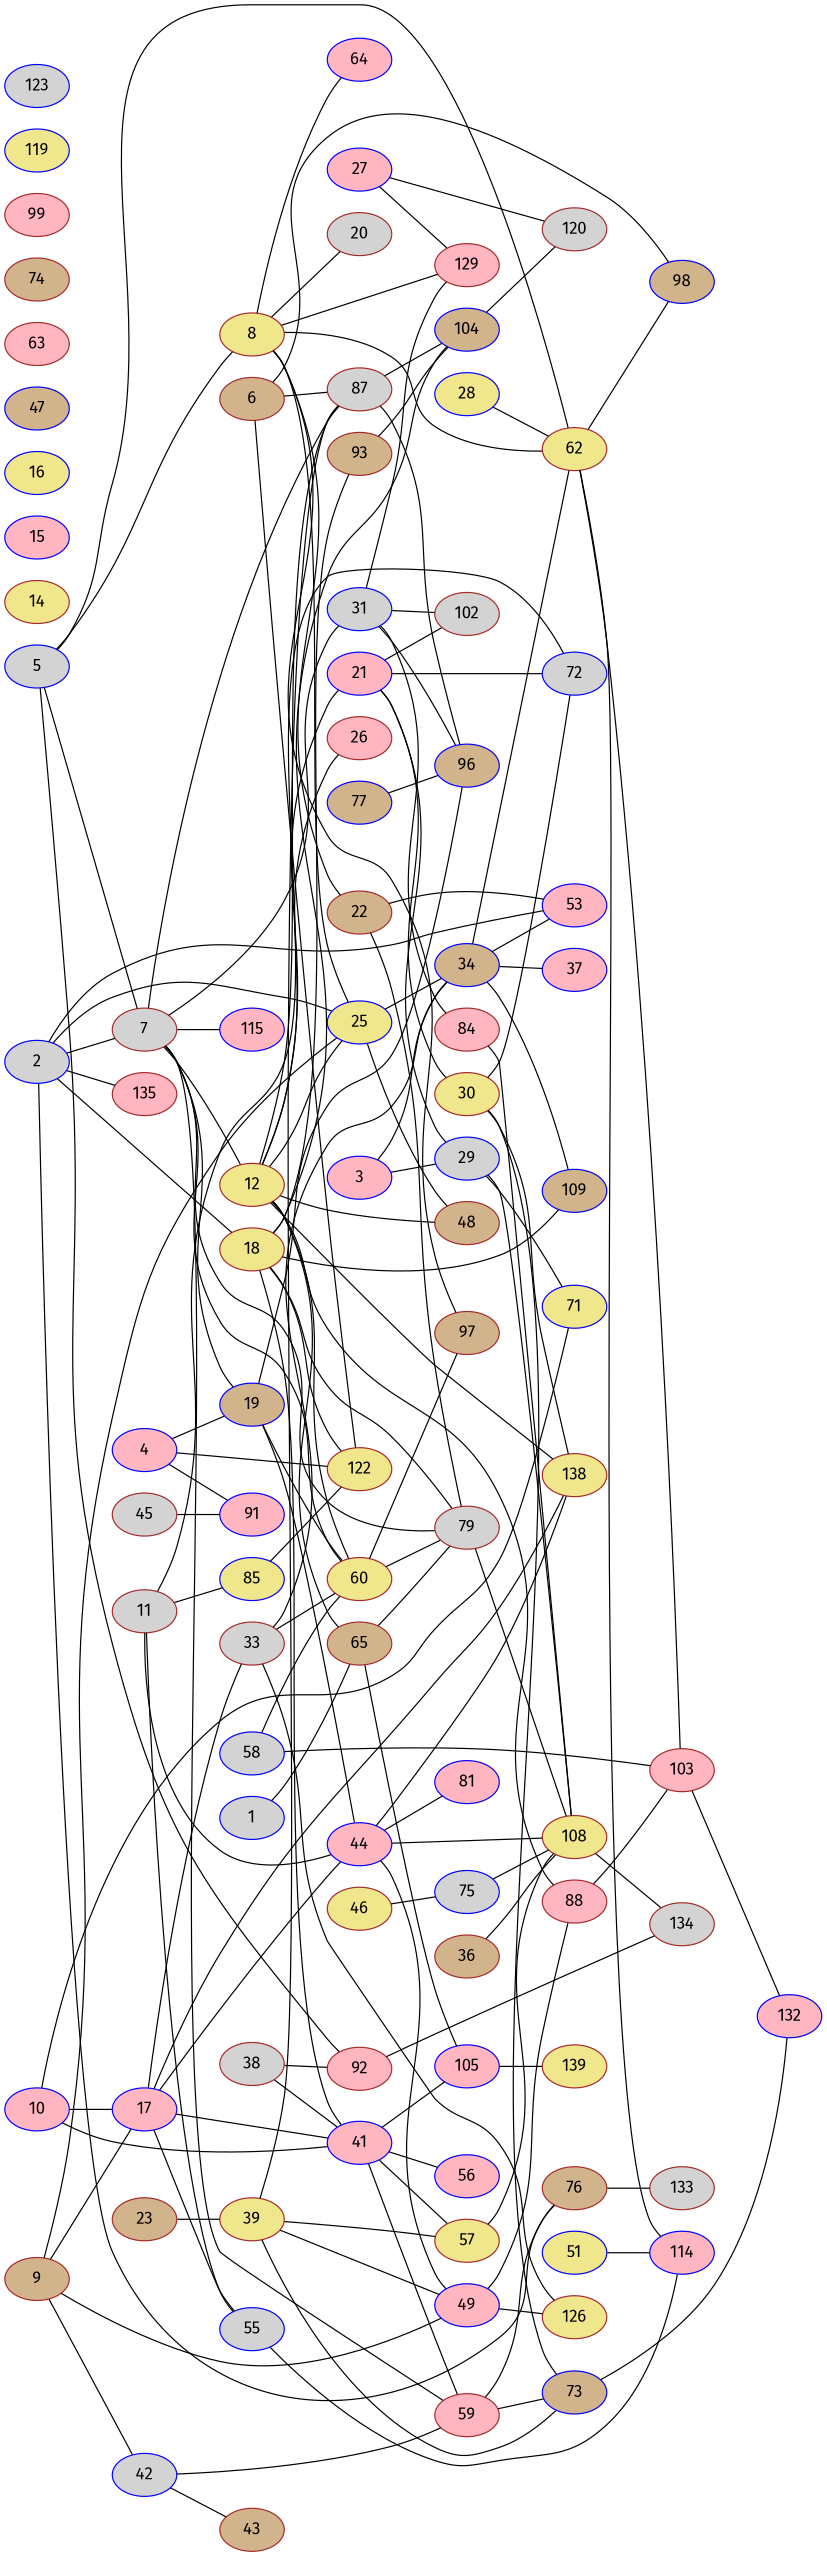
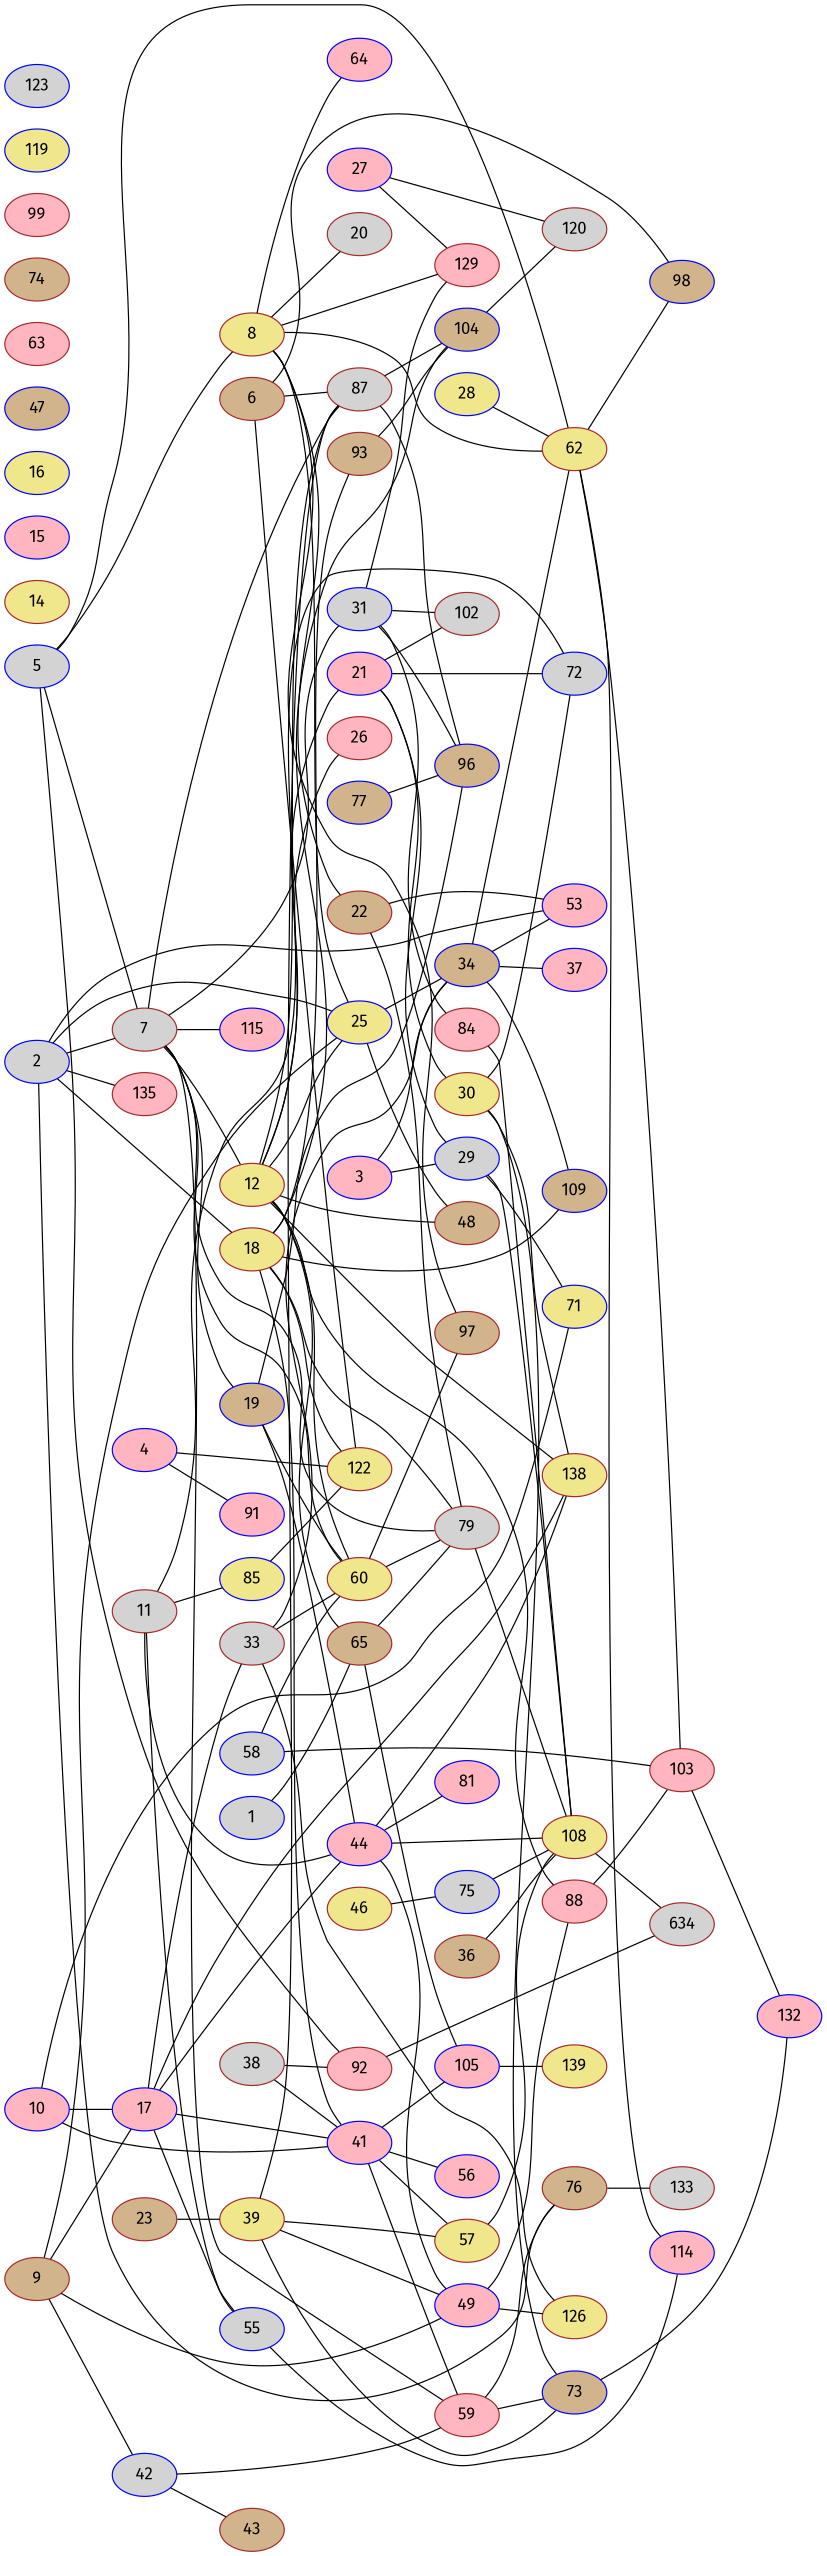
(203, 1425) -> none
(145, 1515) -> none
(682, 1924) -> (682, 1924)
(575, 2253) -> none
